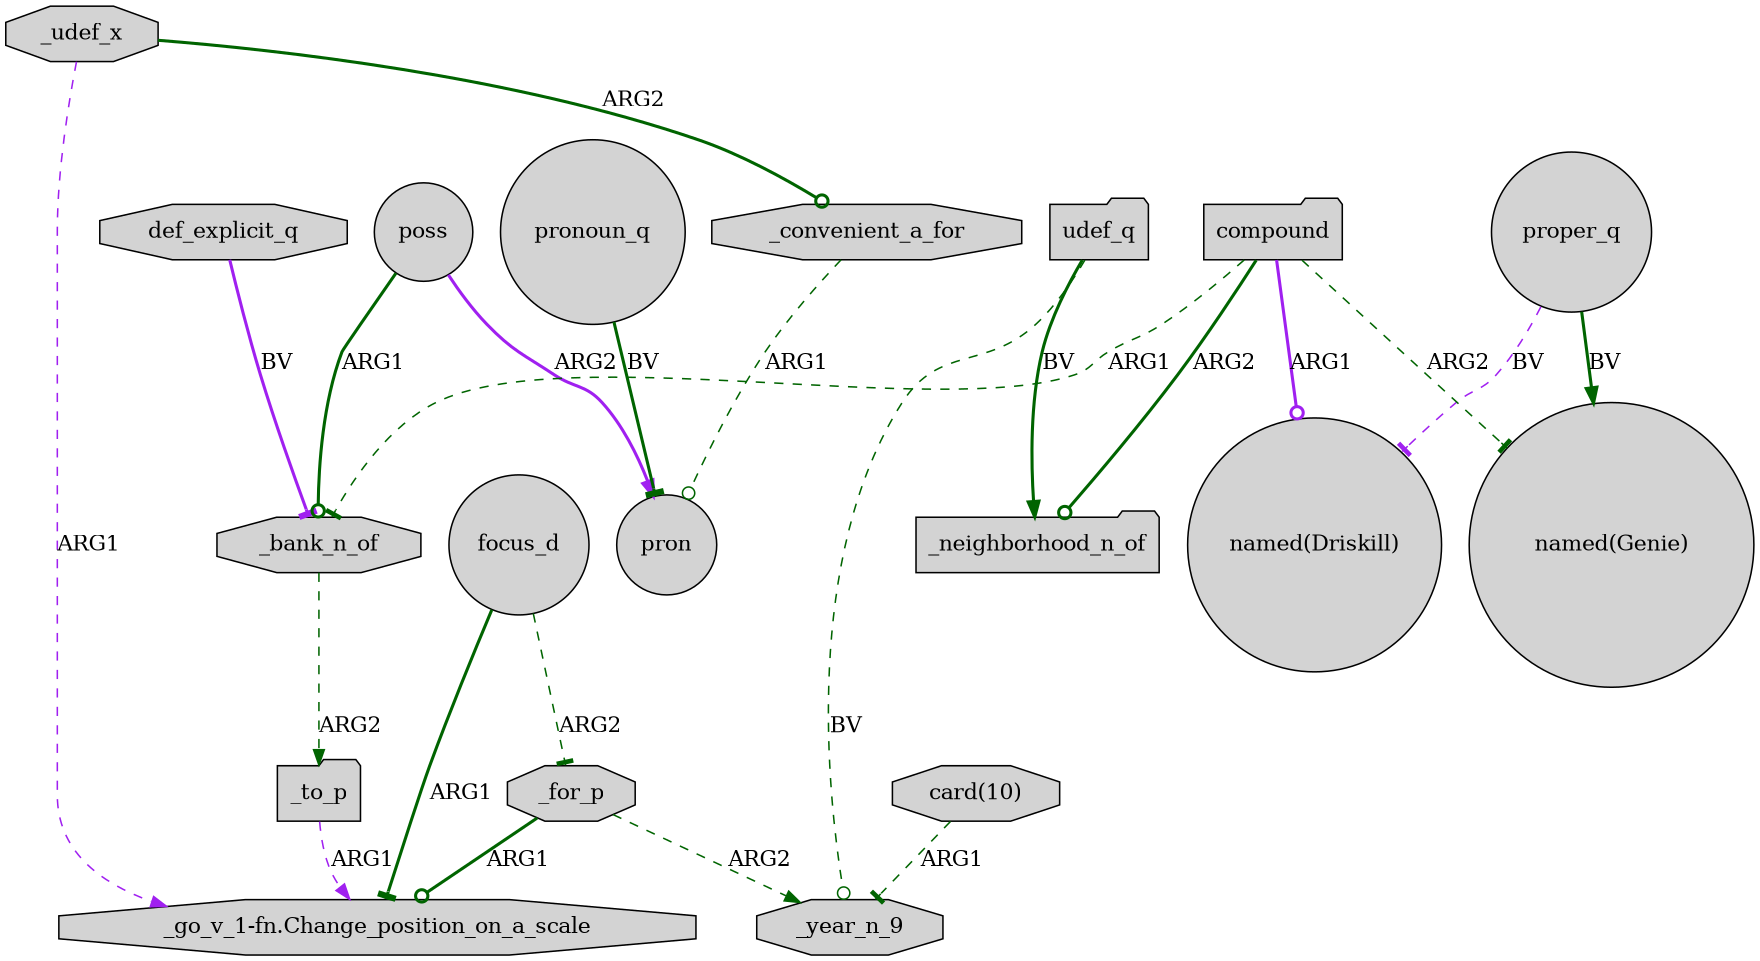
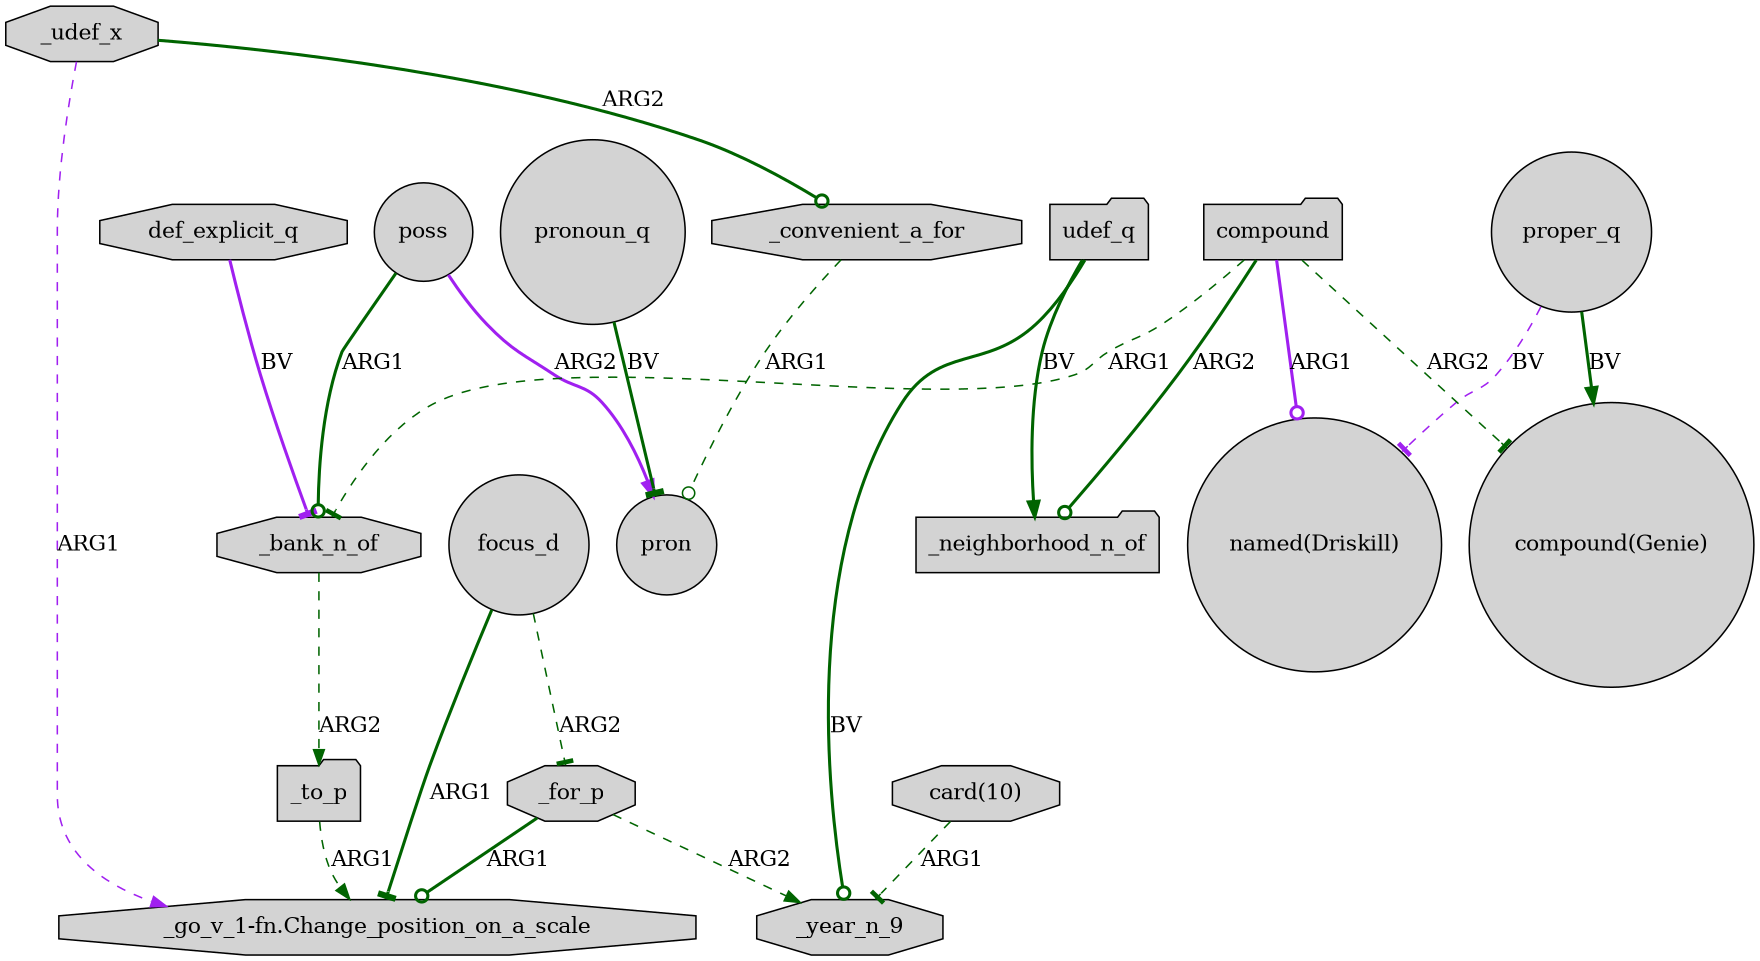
(852, 521) -> (852, 521)
(1612, 545) -> (1612, 545)
(325, 856) -> (325, 856)
